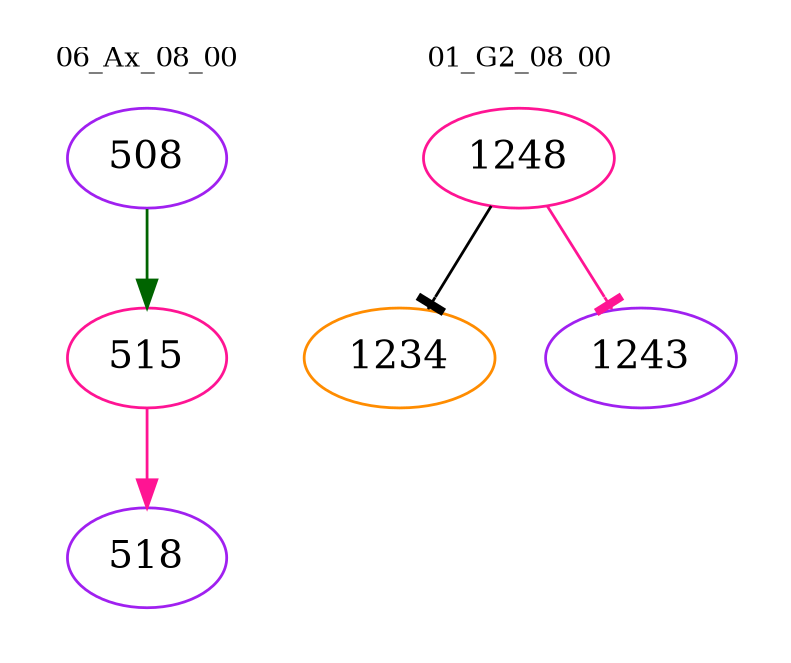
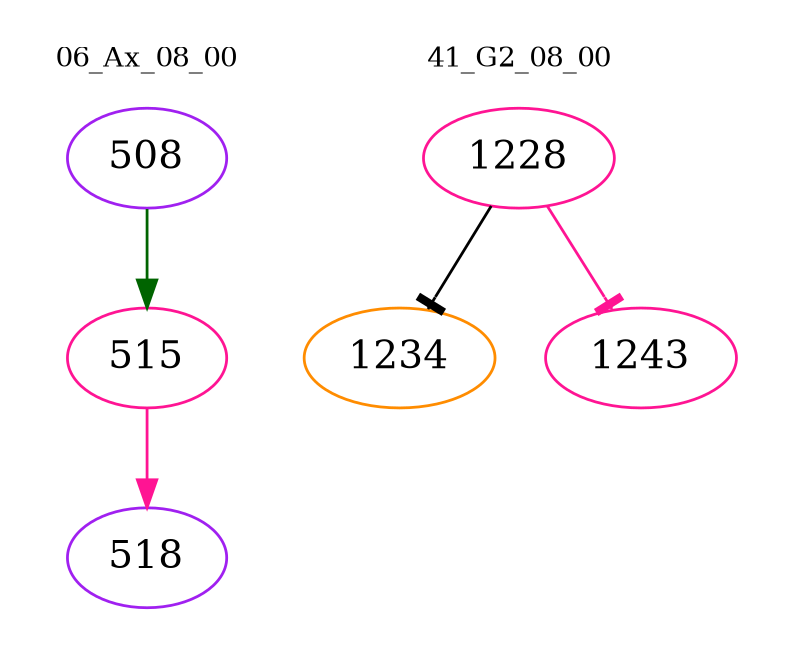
(520, 60) -> (520, 60)
(519, 158) -> (519, 158)
(641, 358) -> (641, 358)
